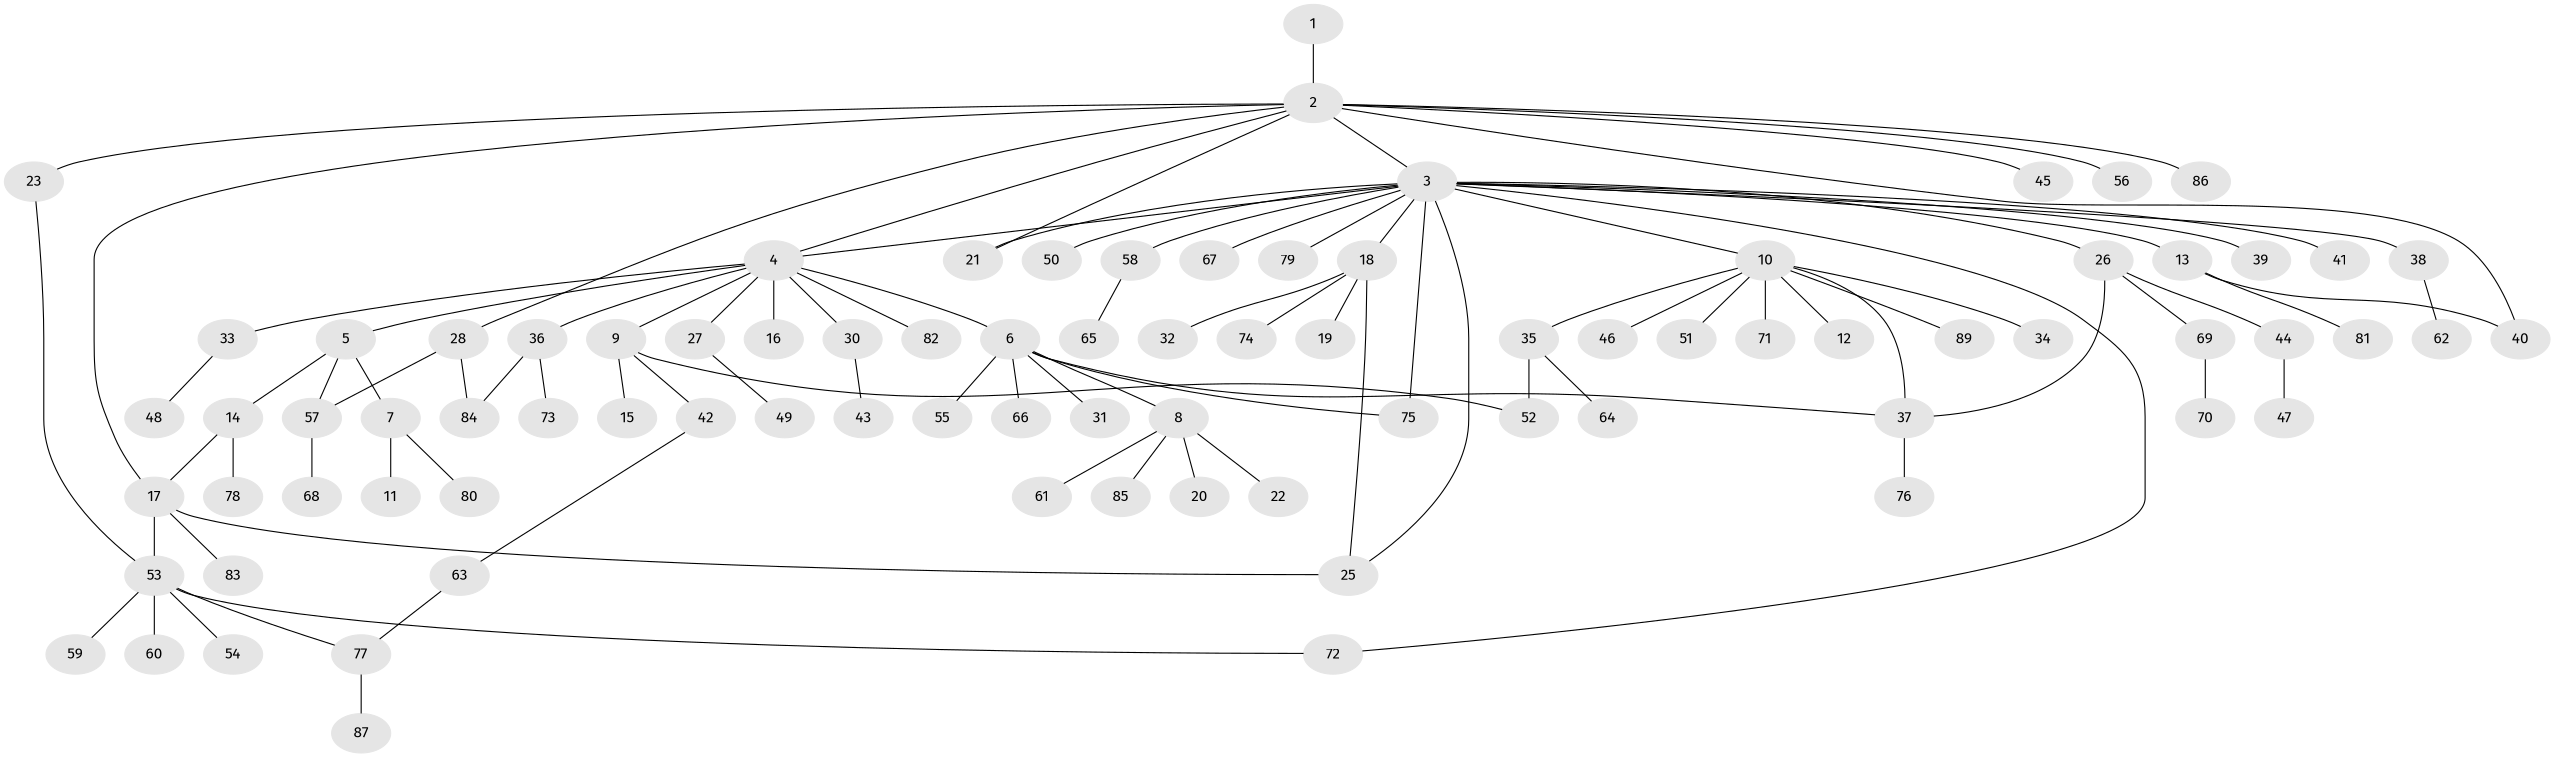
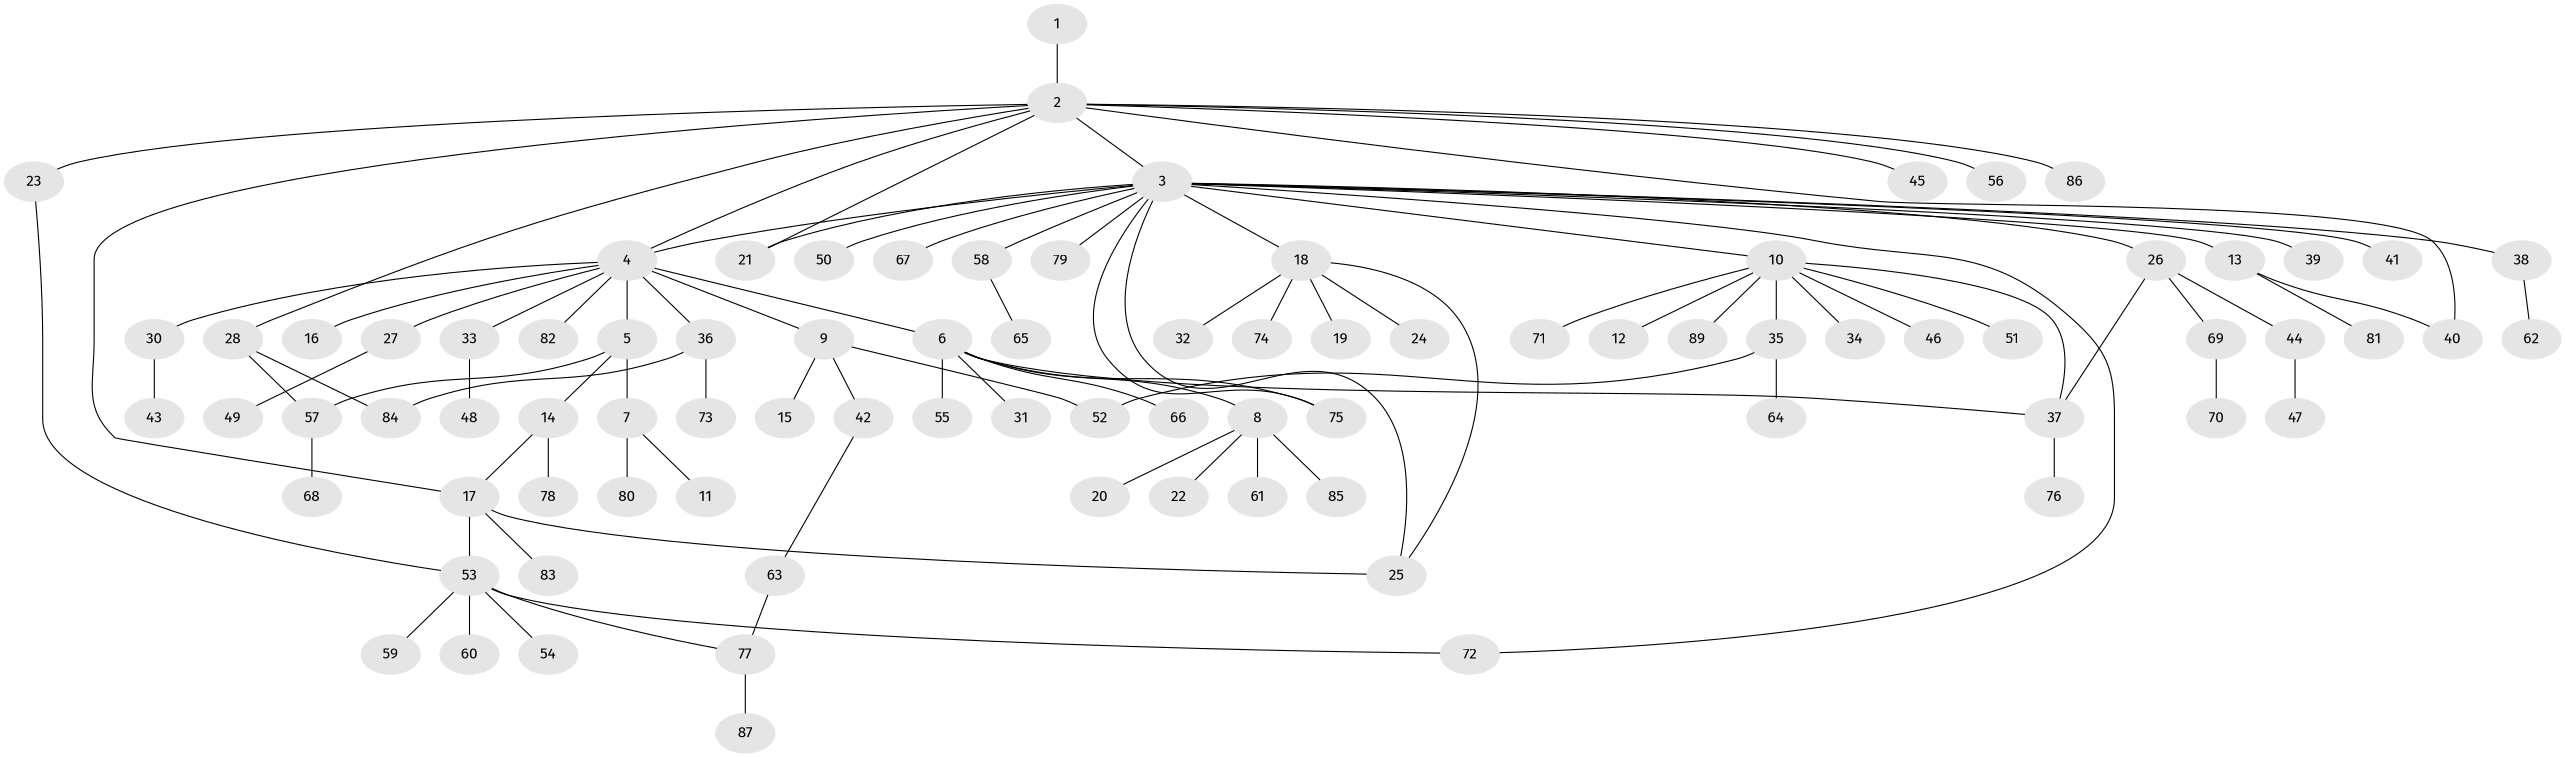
none -> (1419, 339)
